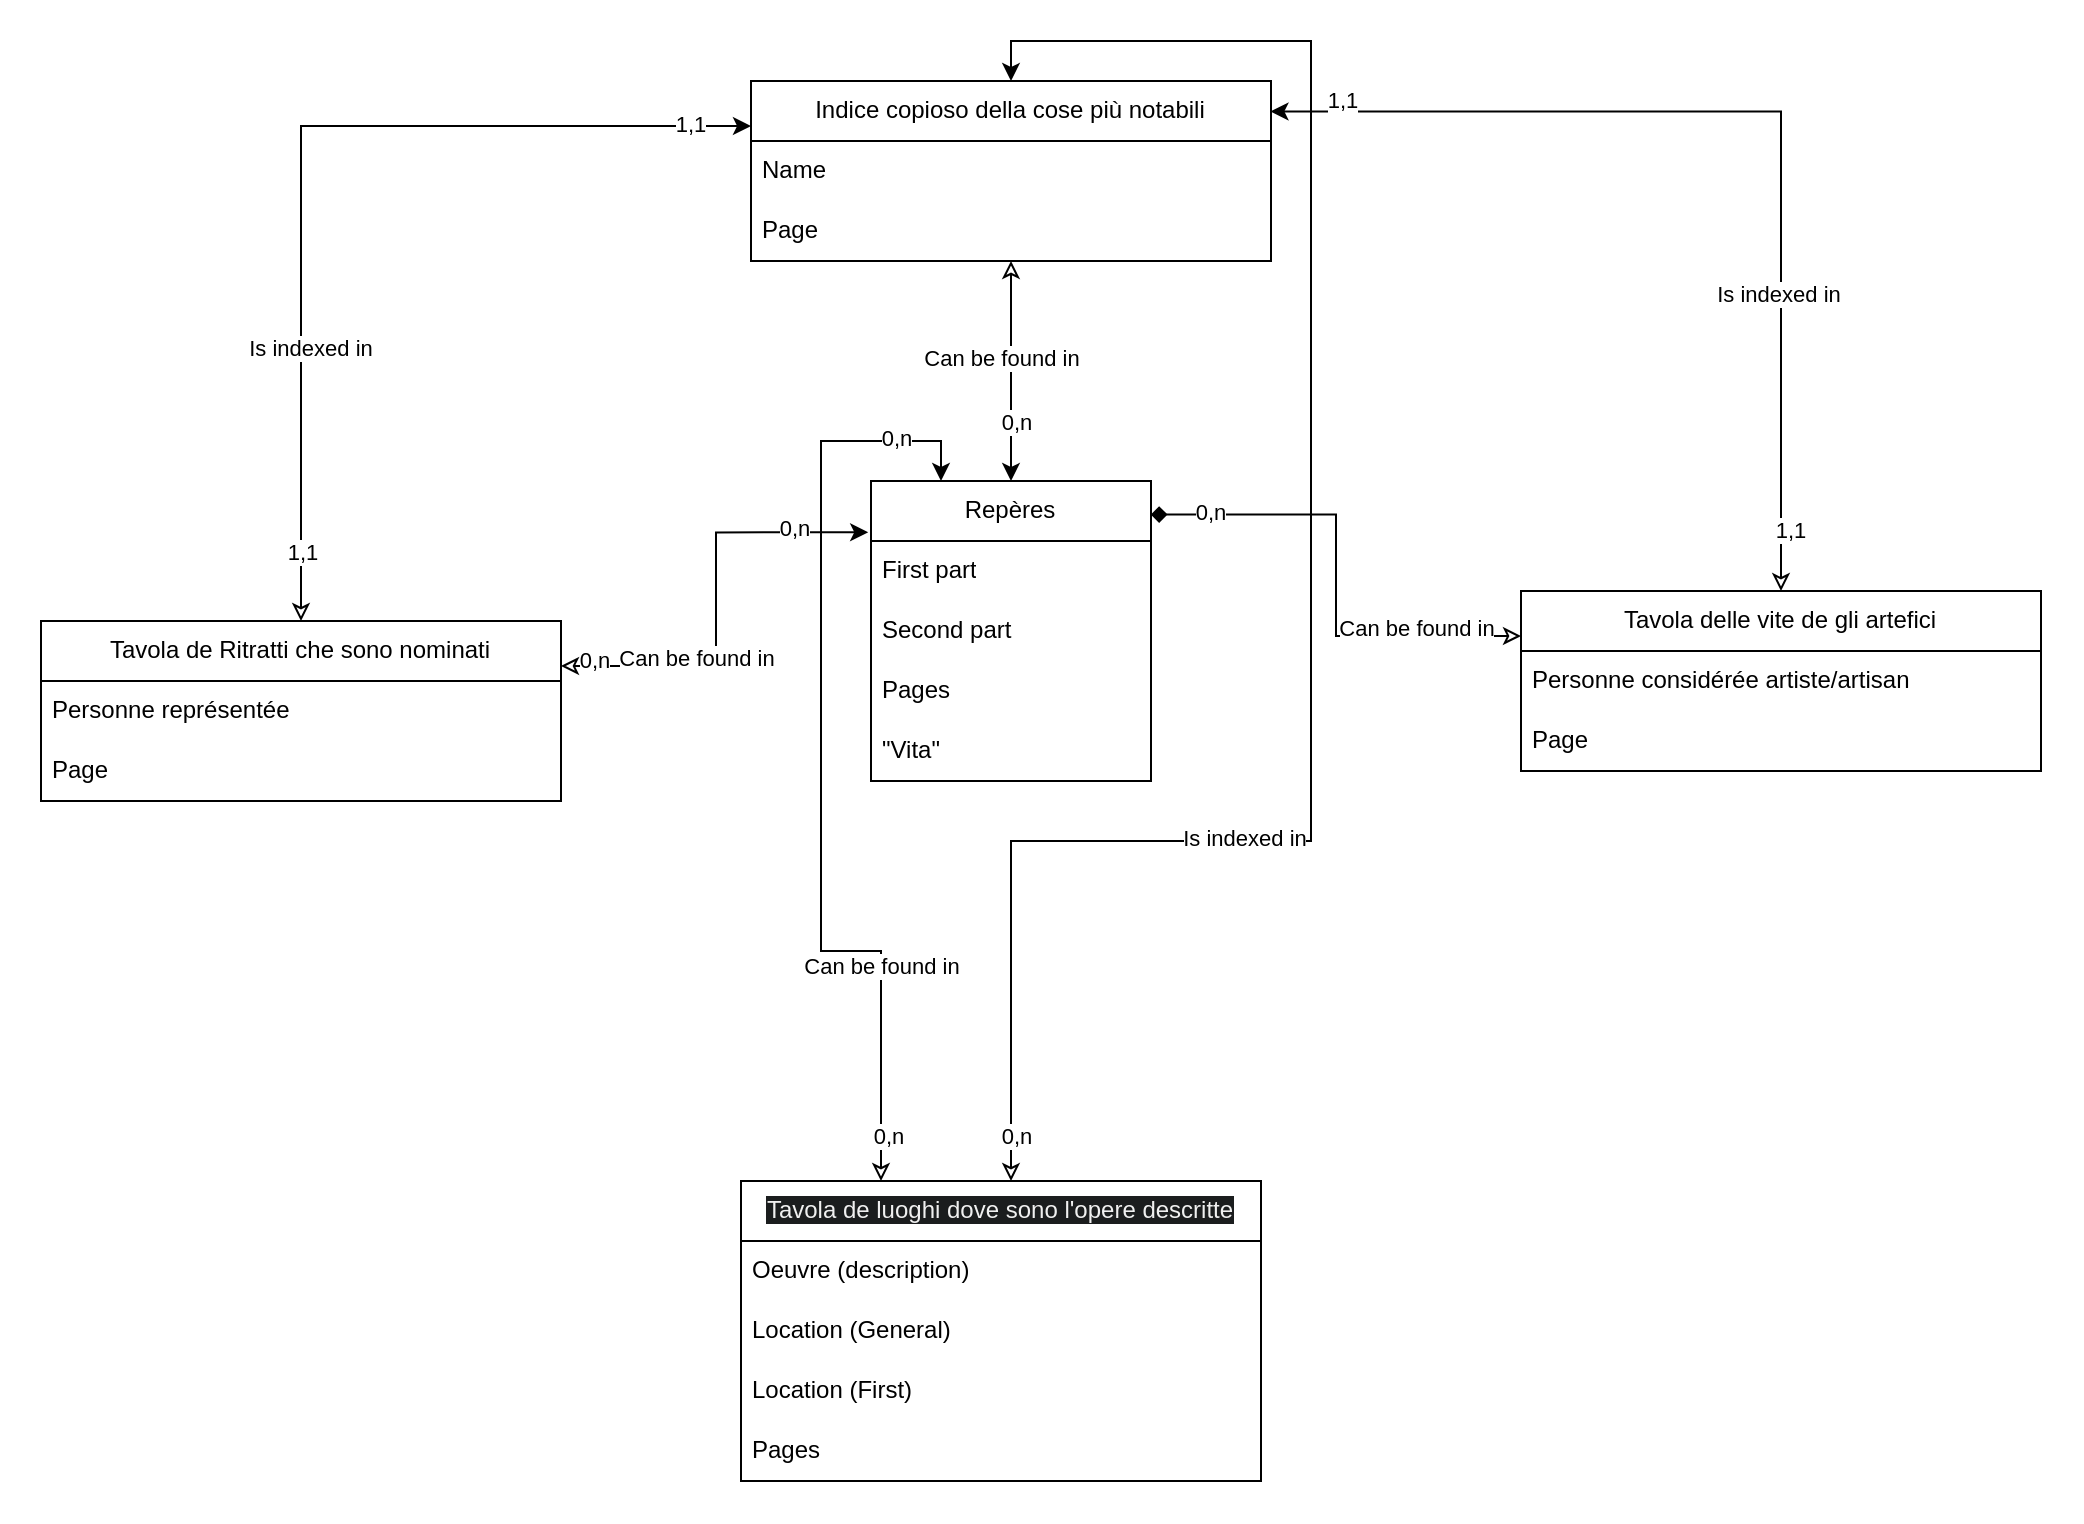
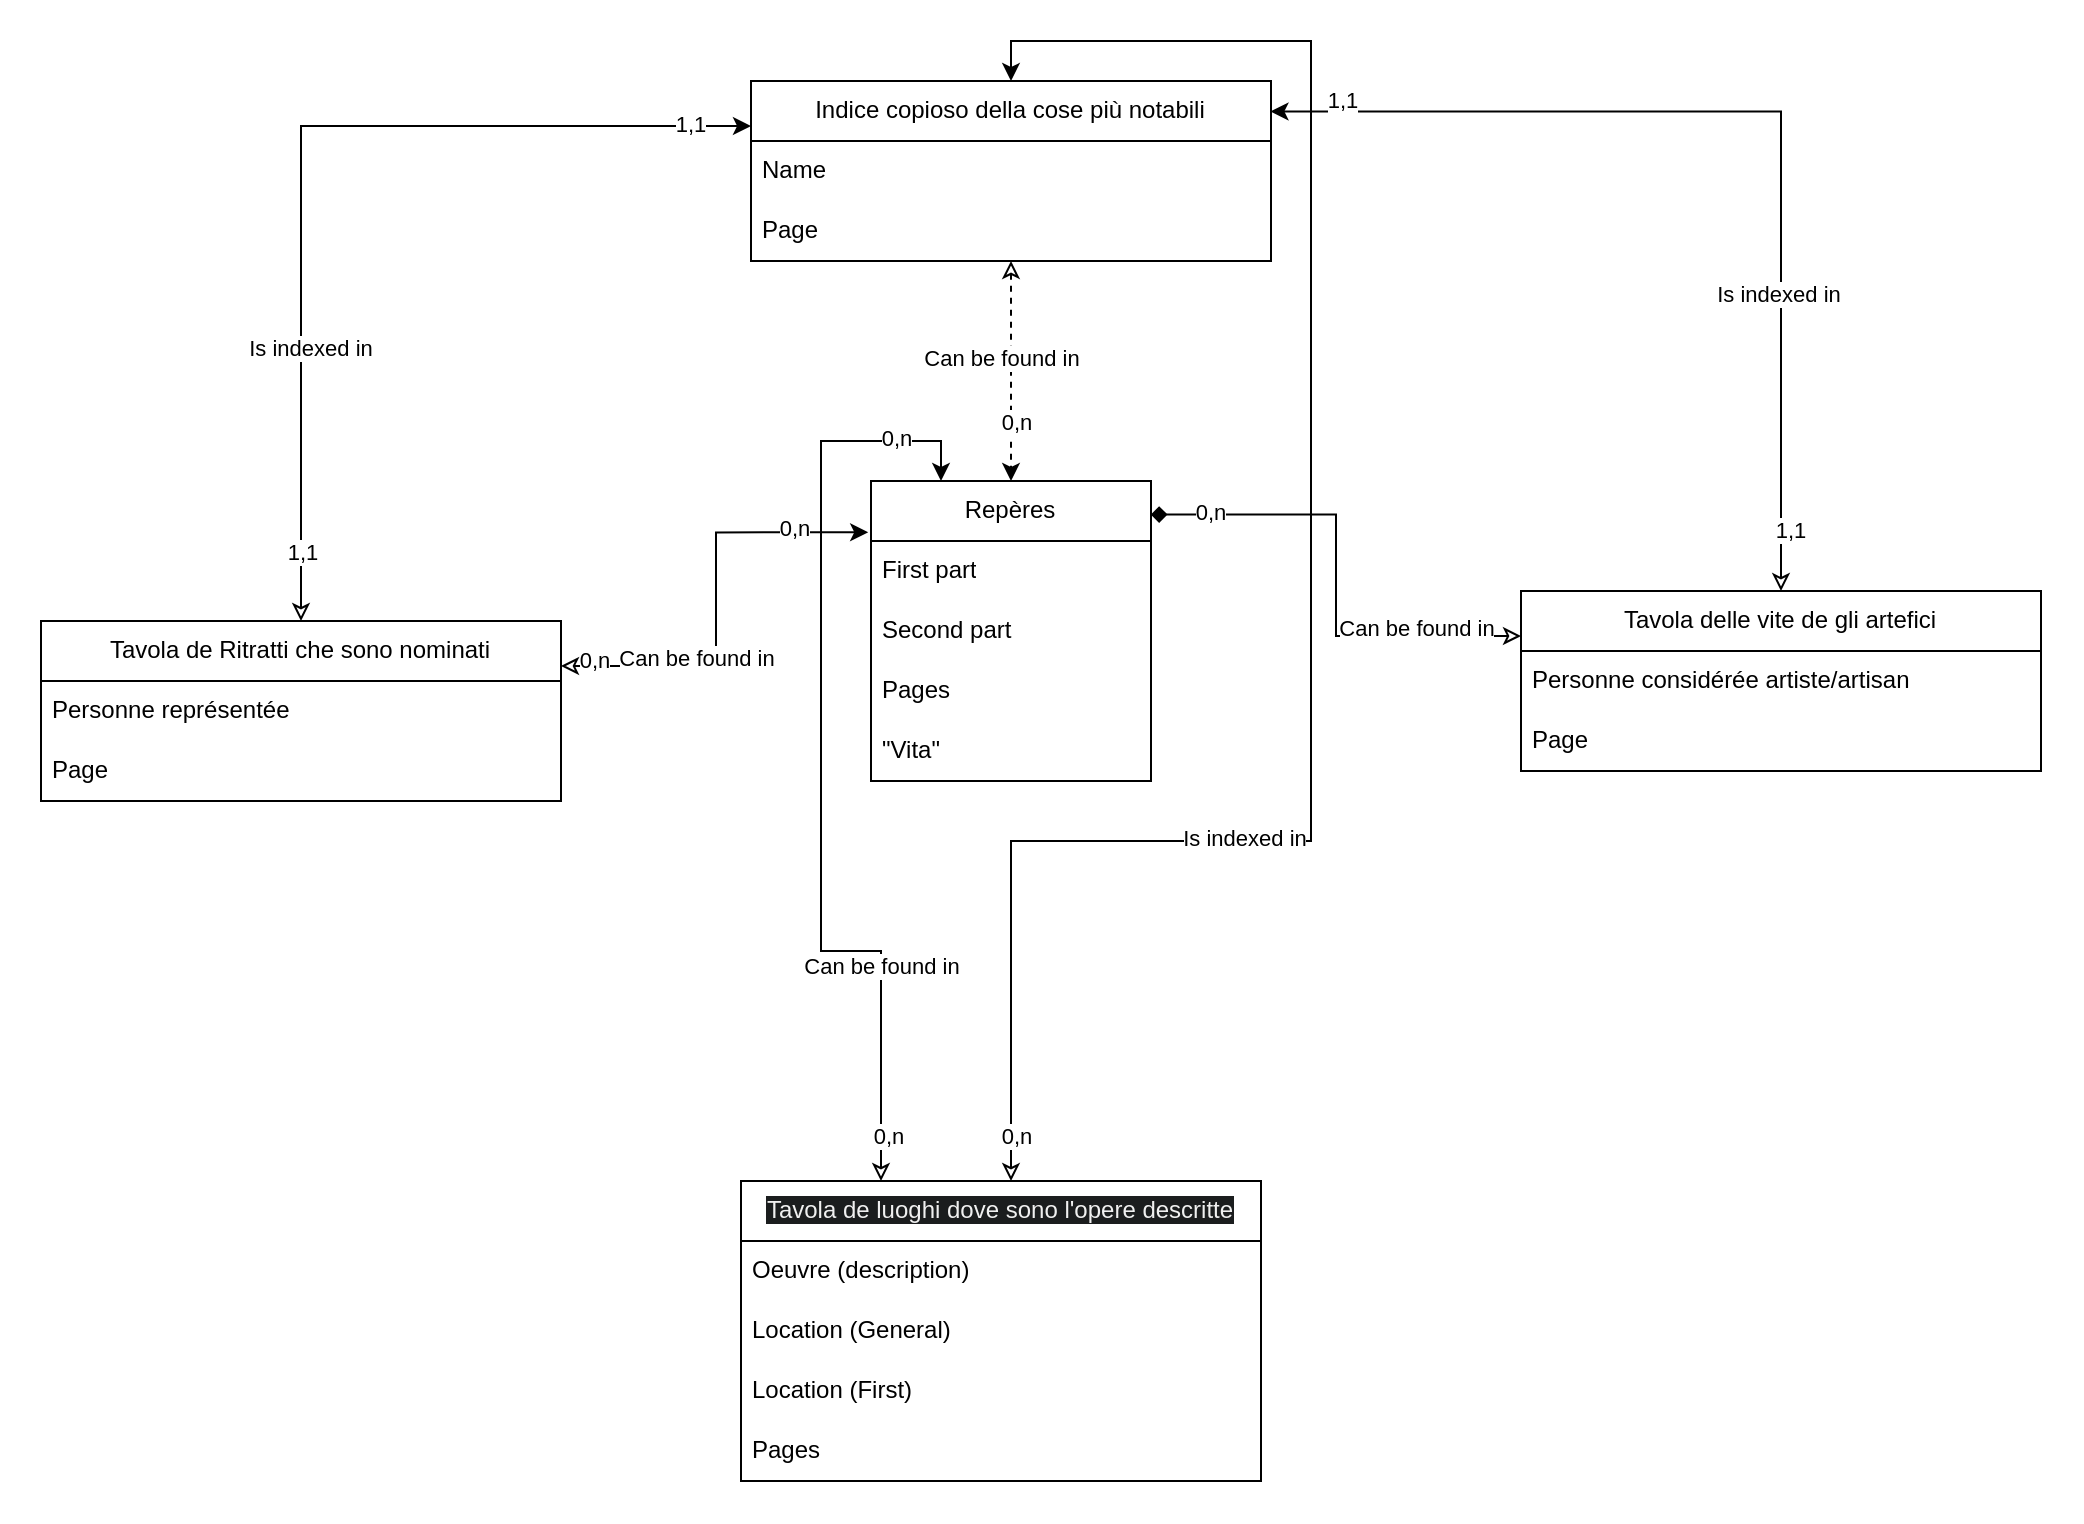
(1011, 311) -> (1011, 311)
